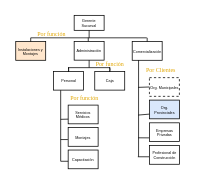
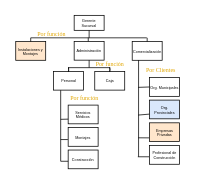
(164, 87) -> (164, 87)
(164, 132) -> (164, 132)
(83, 159) -> (83, 159)
